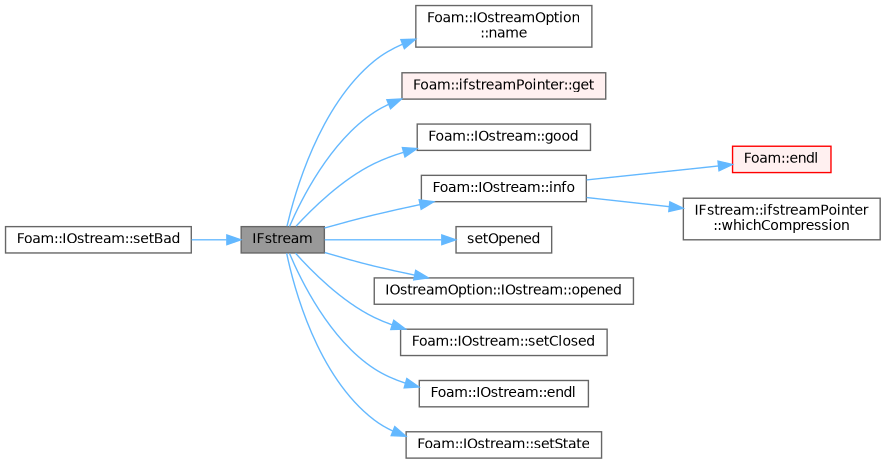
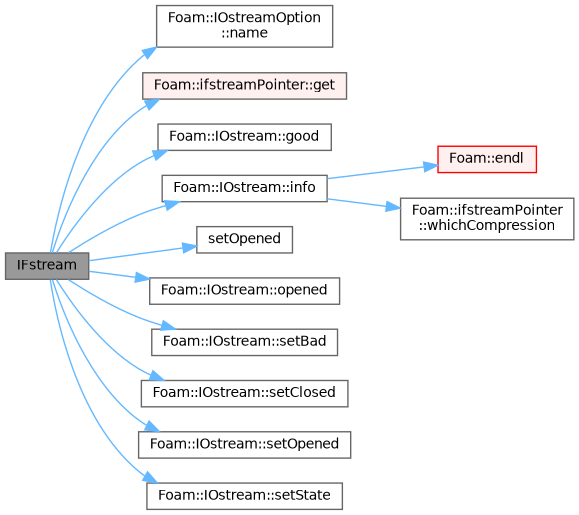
(782, 219) -> (487, 219)
(209, 240) -> (114, 306)
(504, 291) -> (245, 291)
(504, 394) -> (245, 445)
